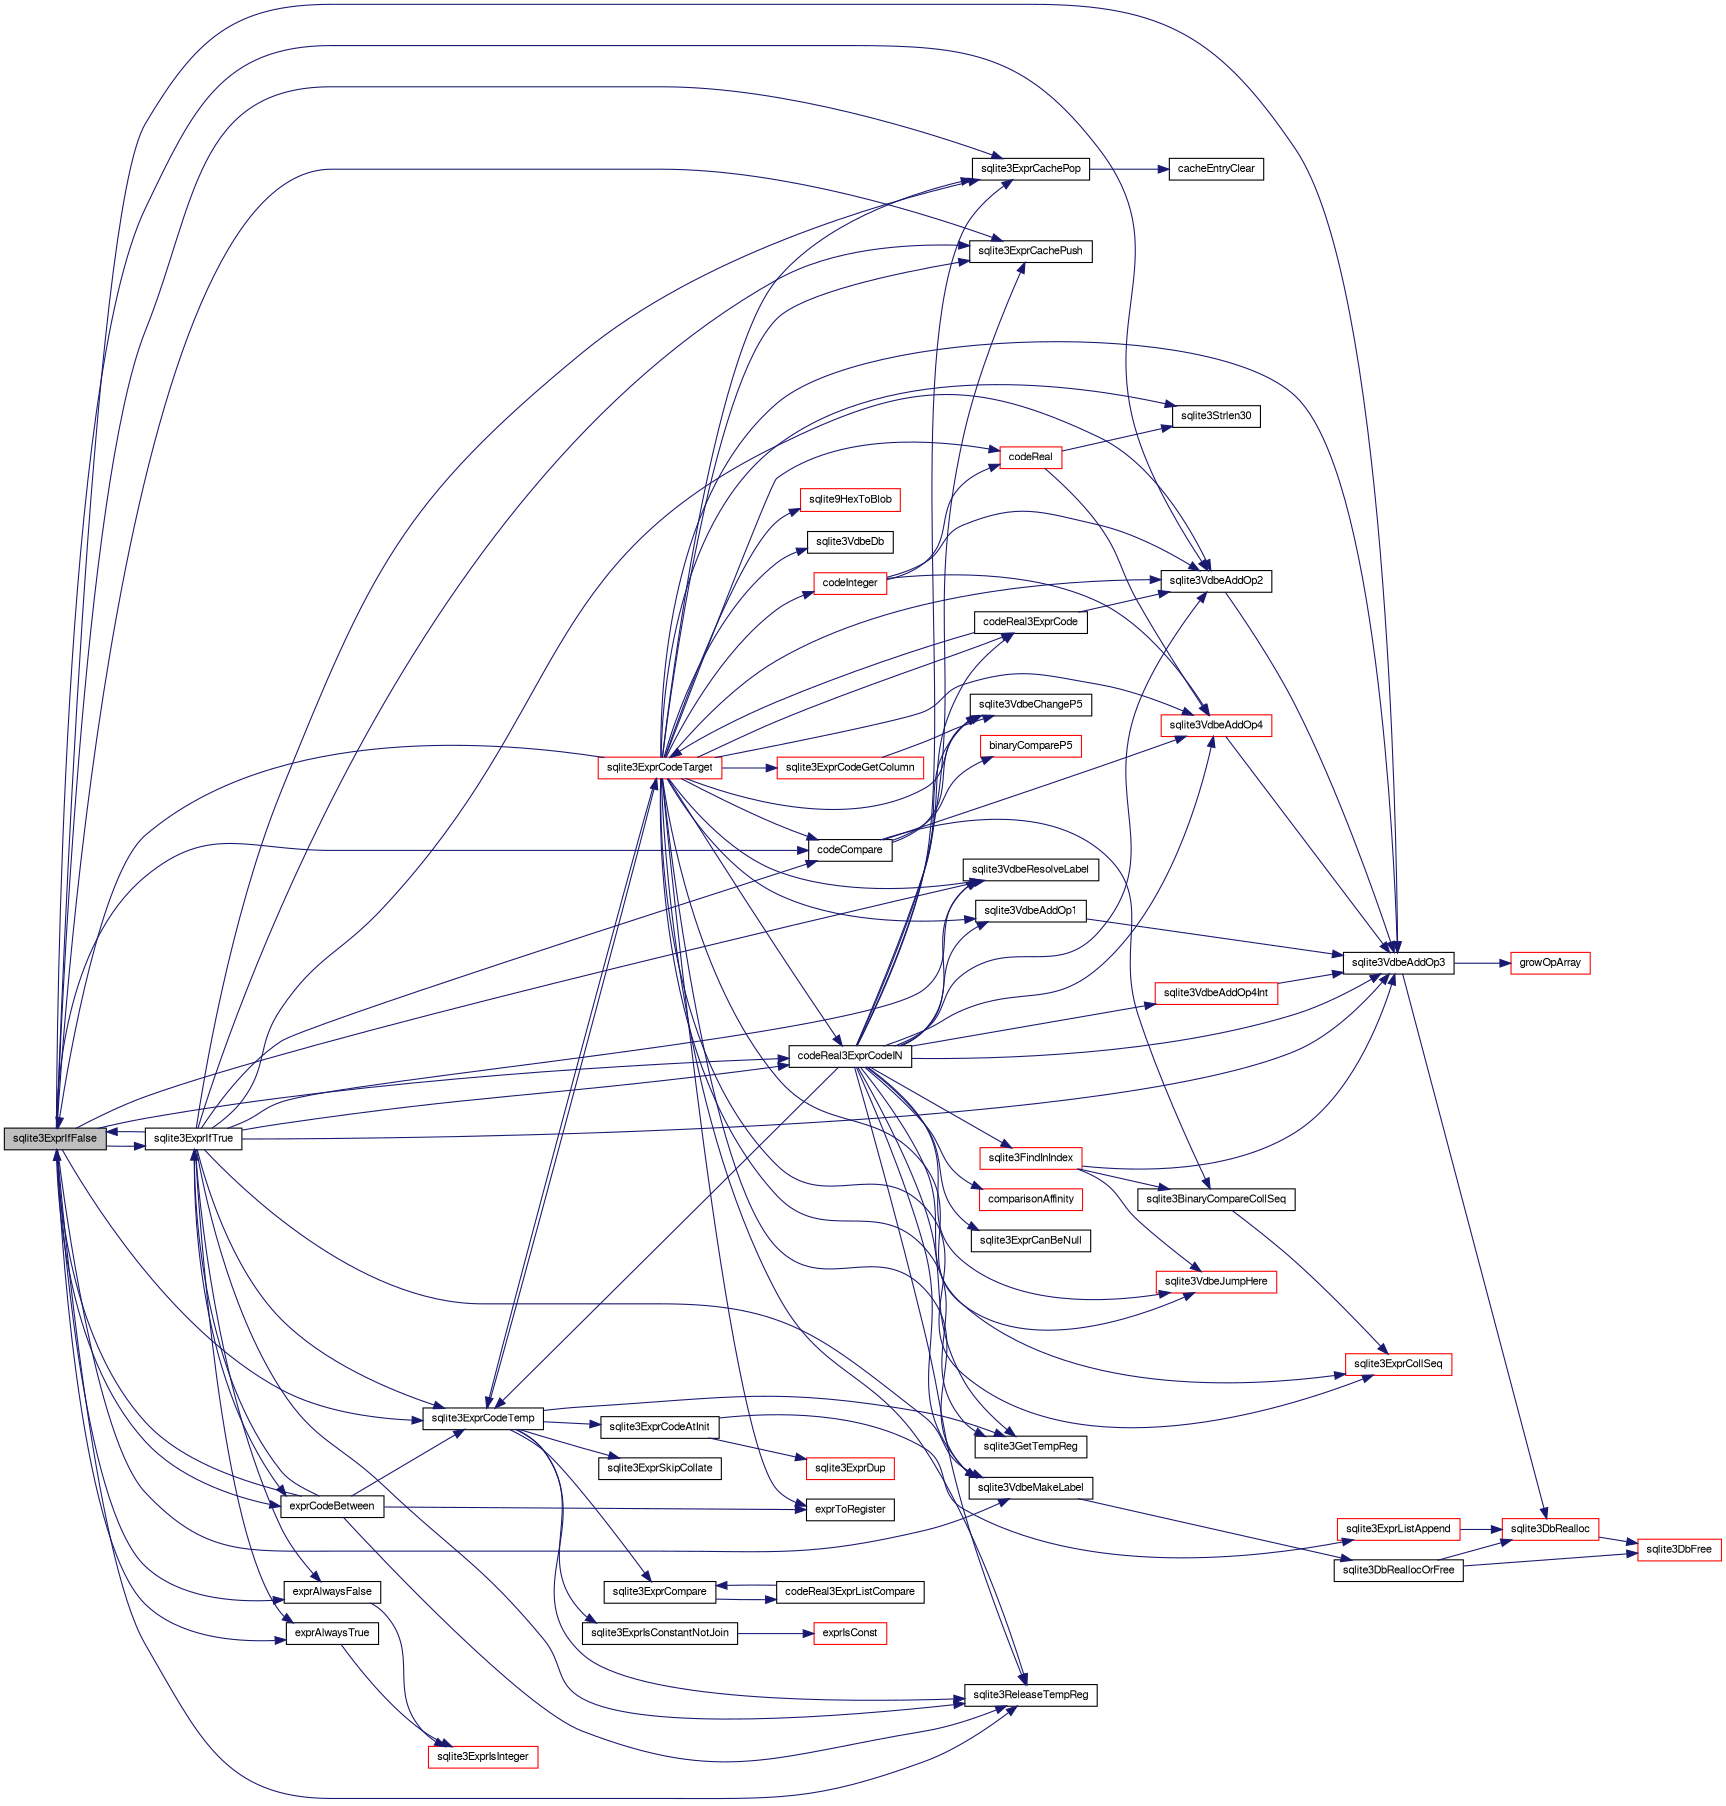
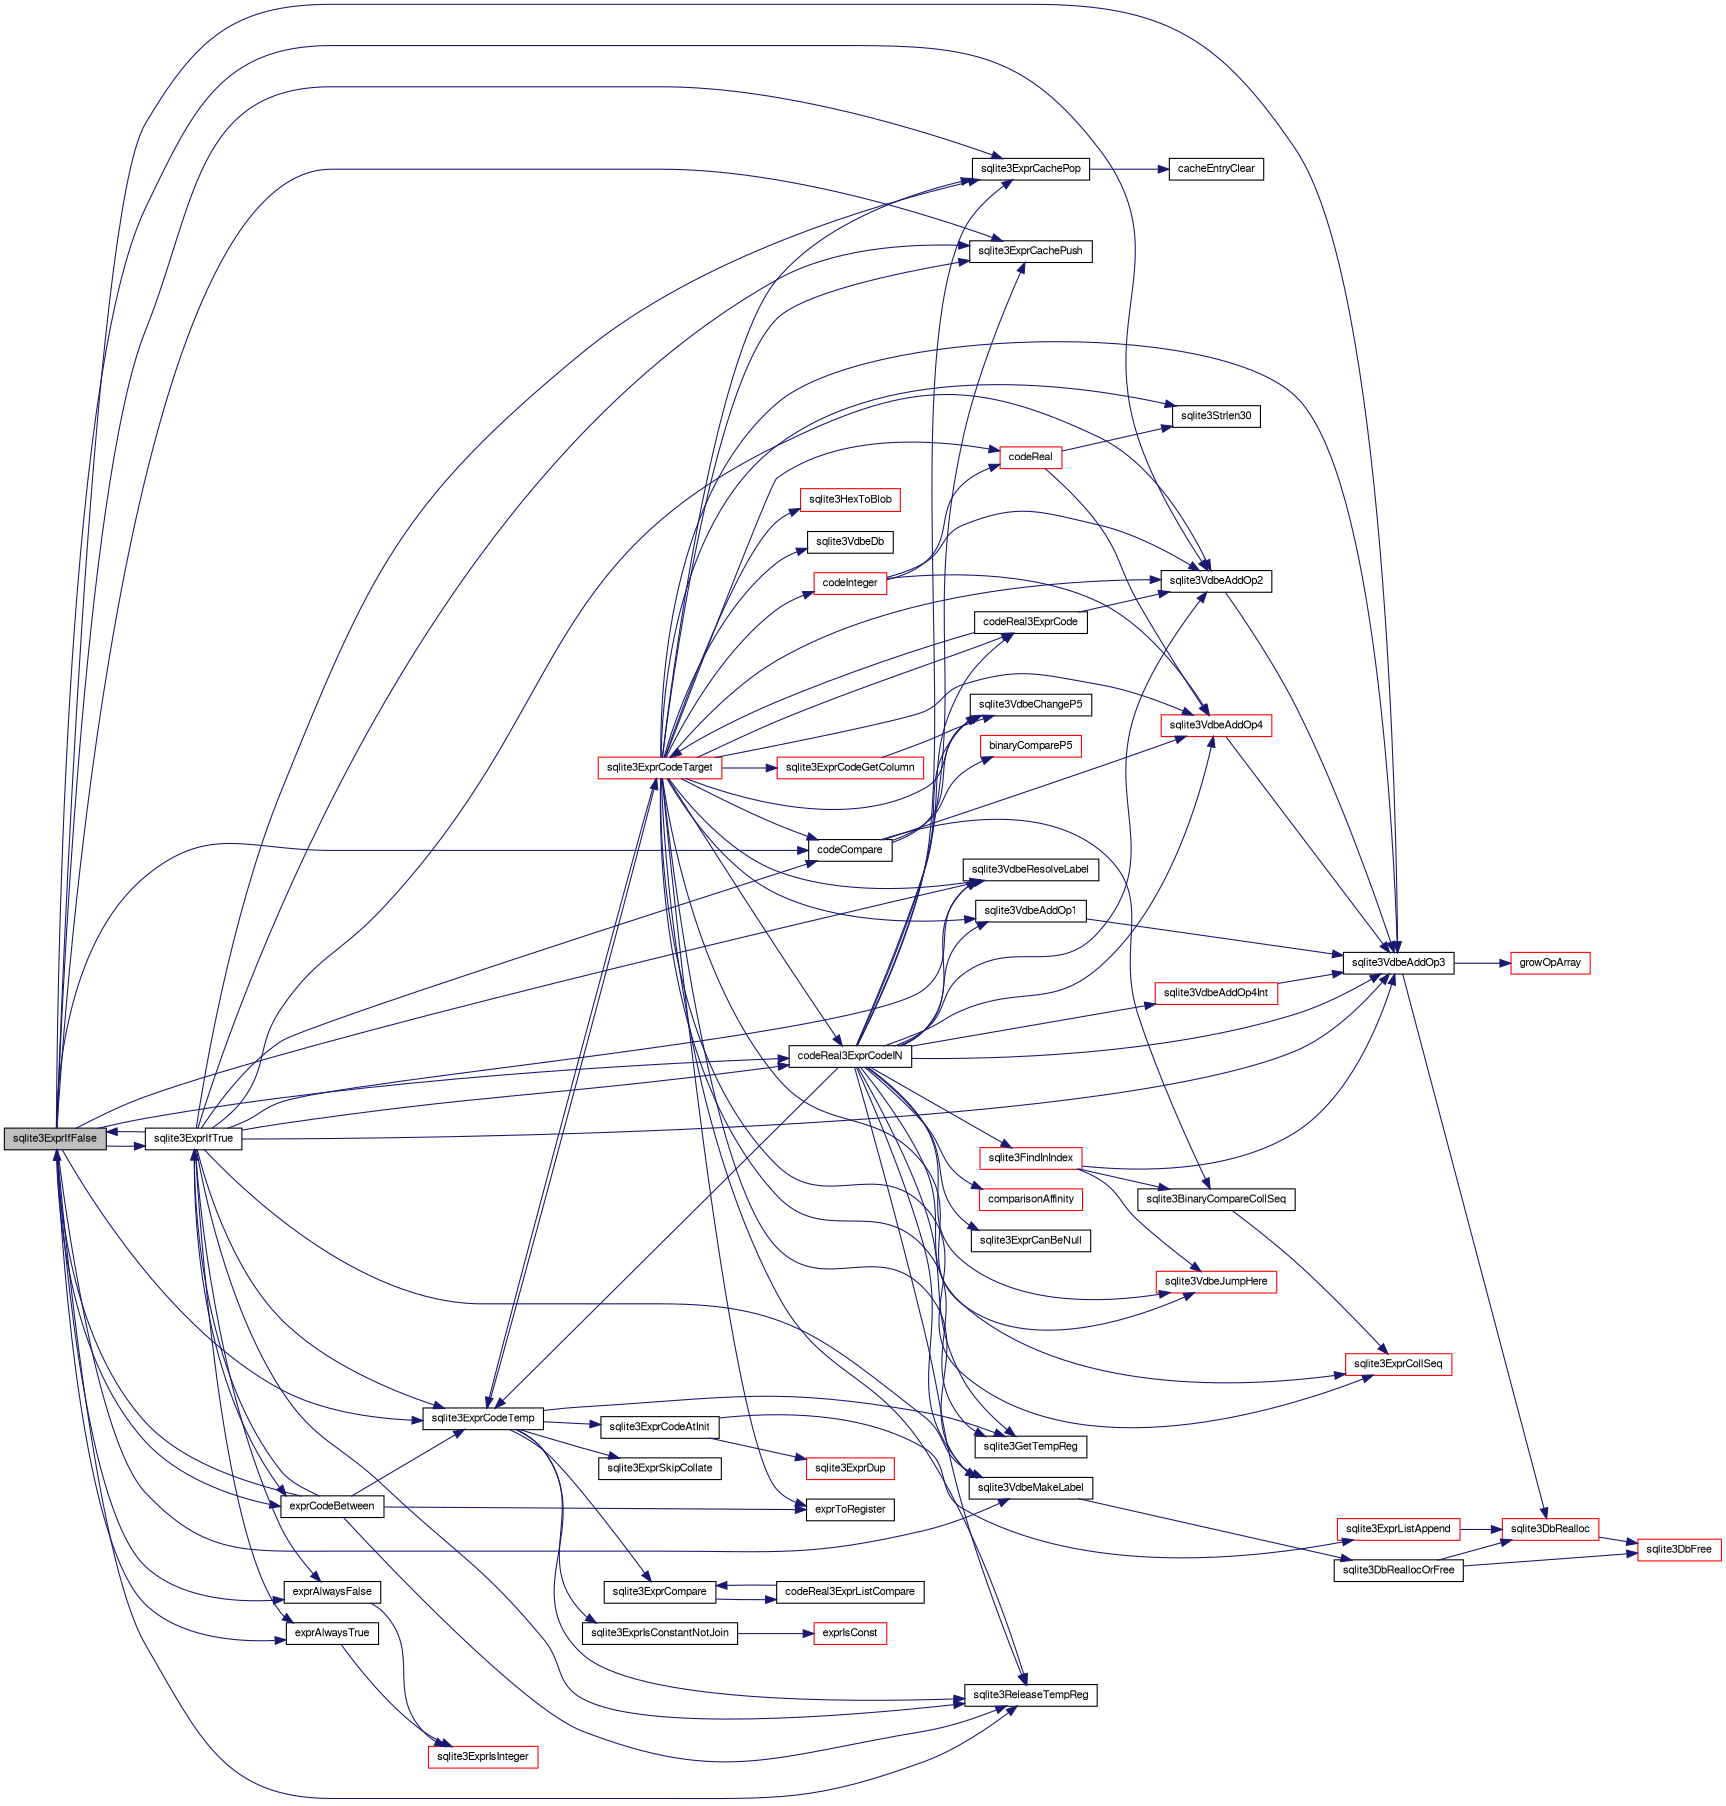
(850, 500) -> (850, 500)
(223, 789) -> none
